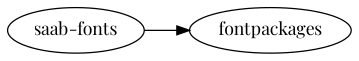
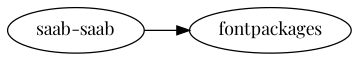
(76, 30) -> (76, 30)
